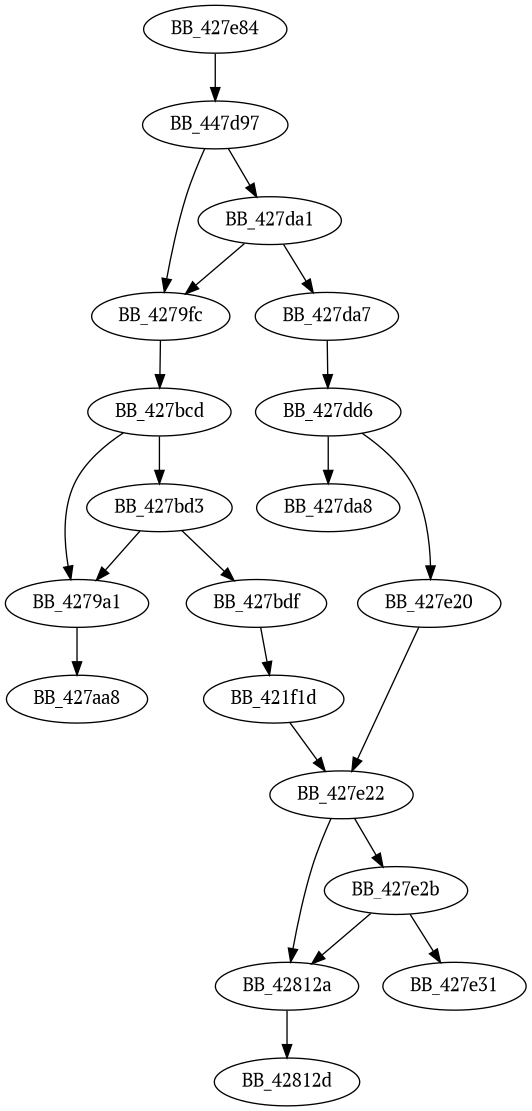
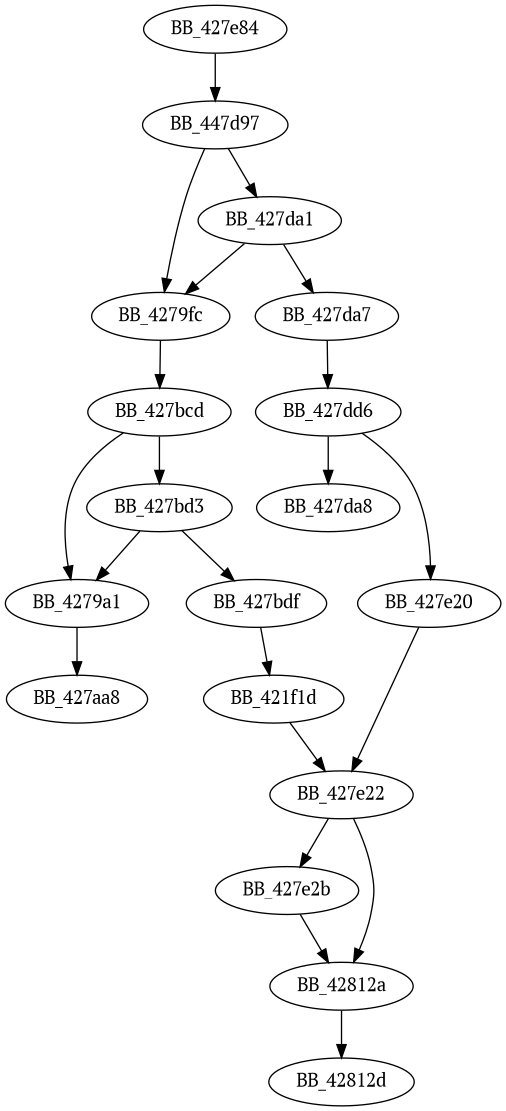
(455, 986) -> none
